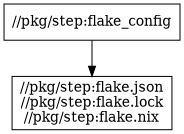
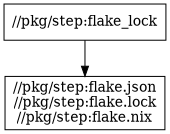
(92, 22) -> (85, 22)
